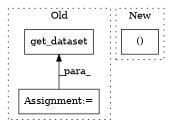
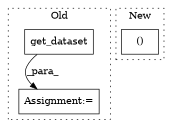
(59, 75) -> (26, 68)
